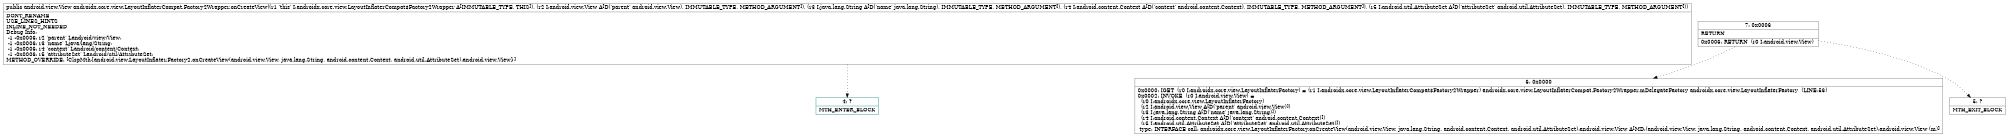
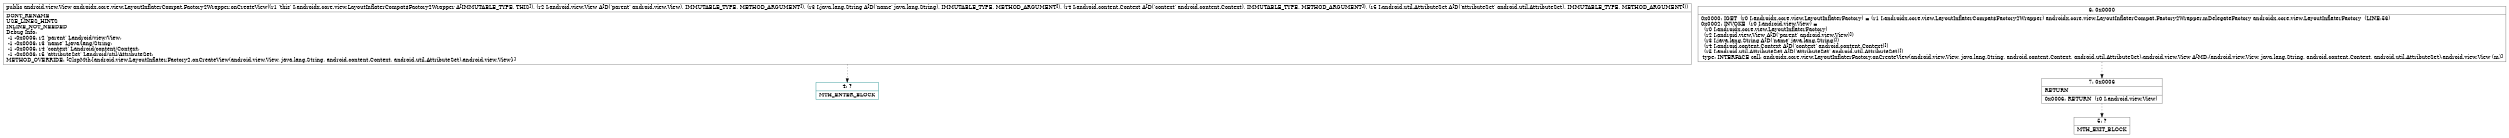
(1697, 64) -> (2102, 68)
